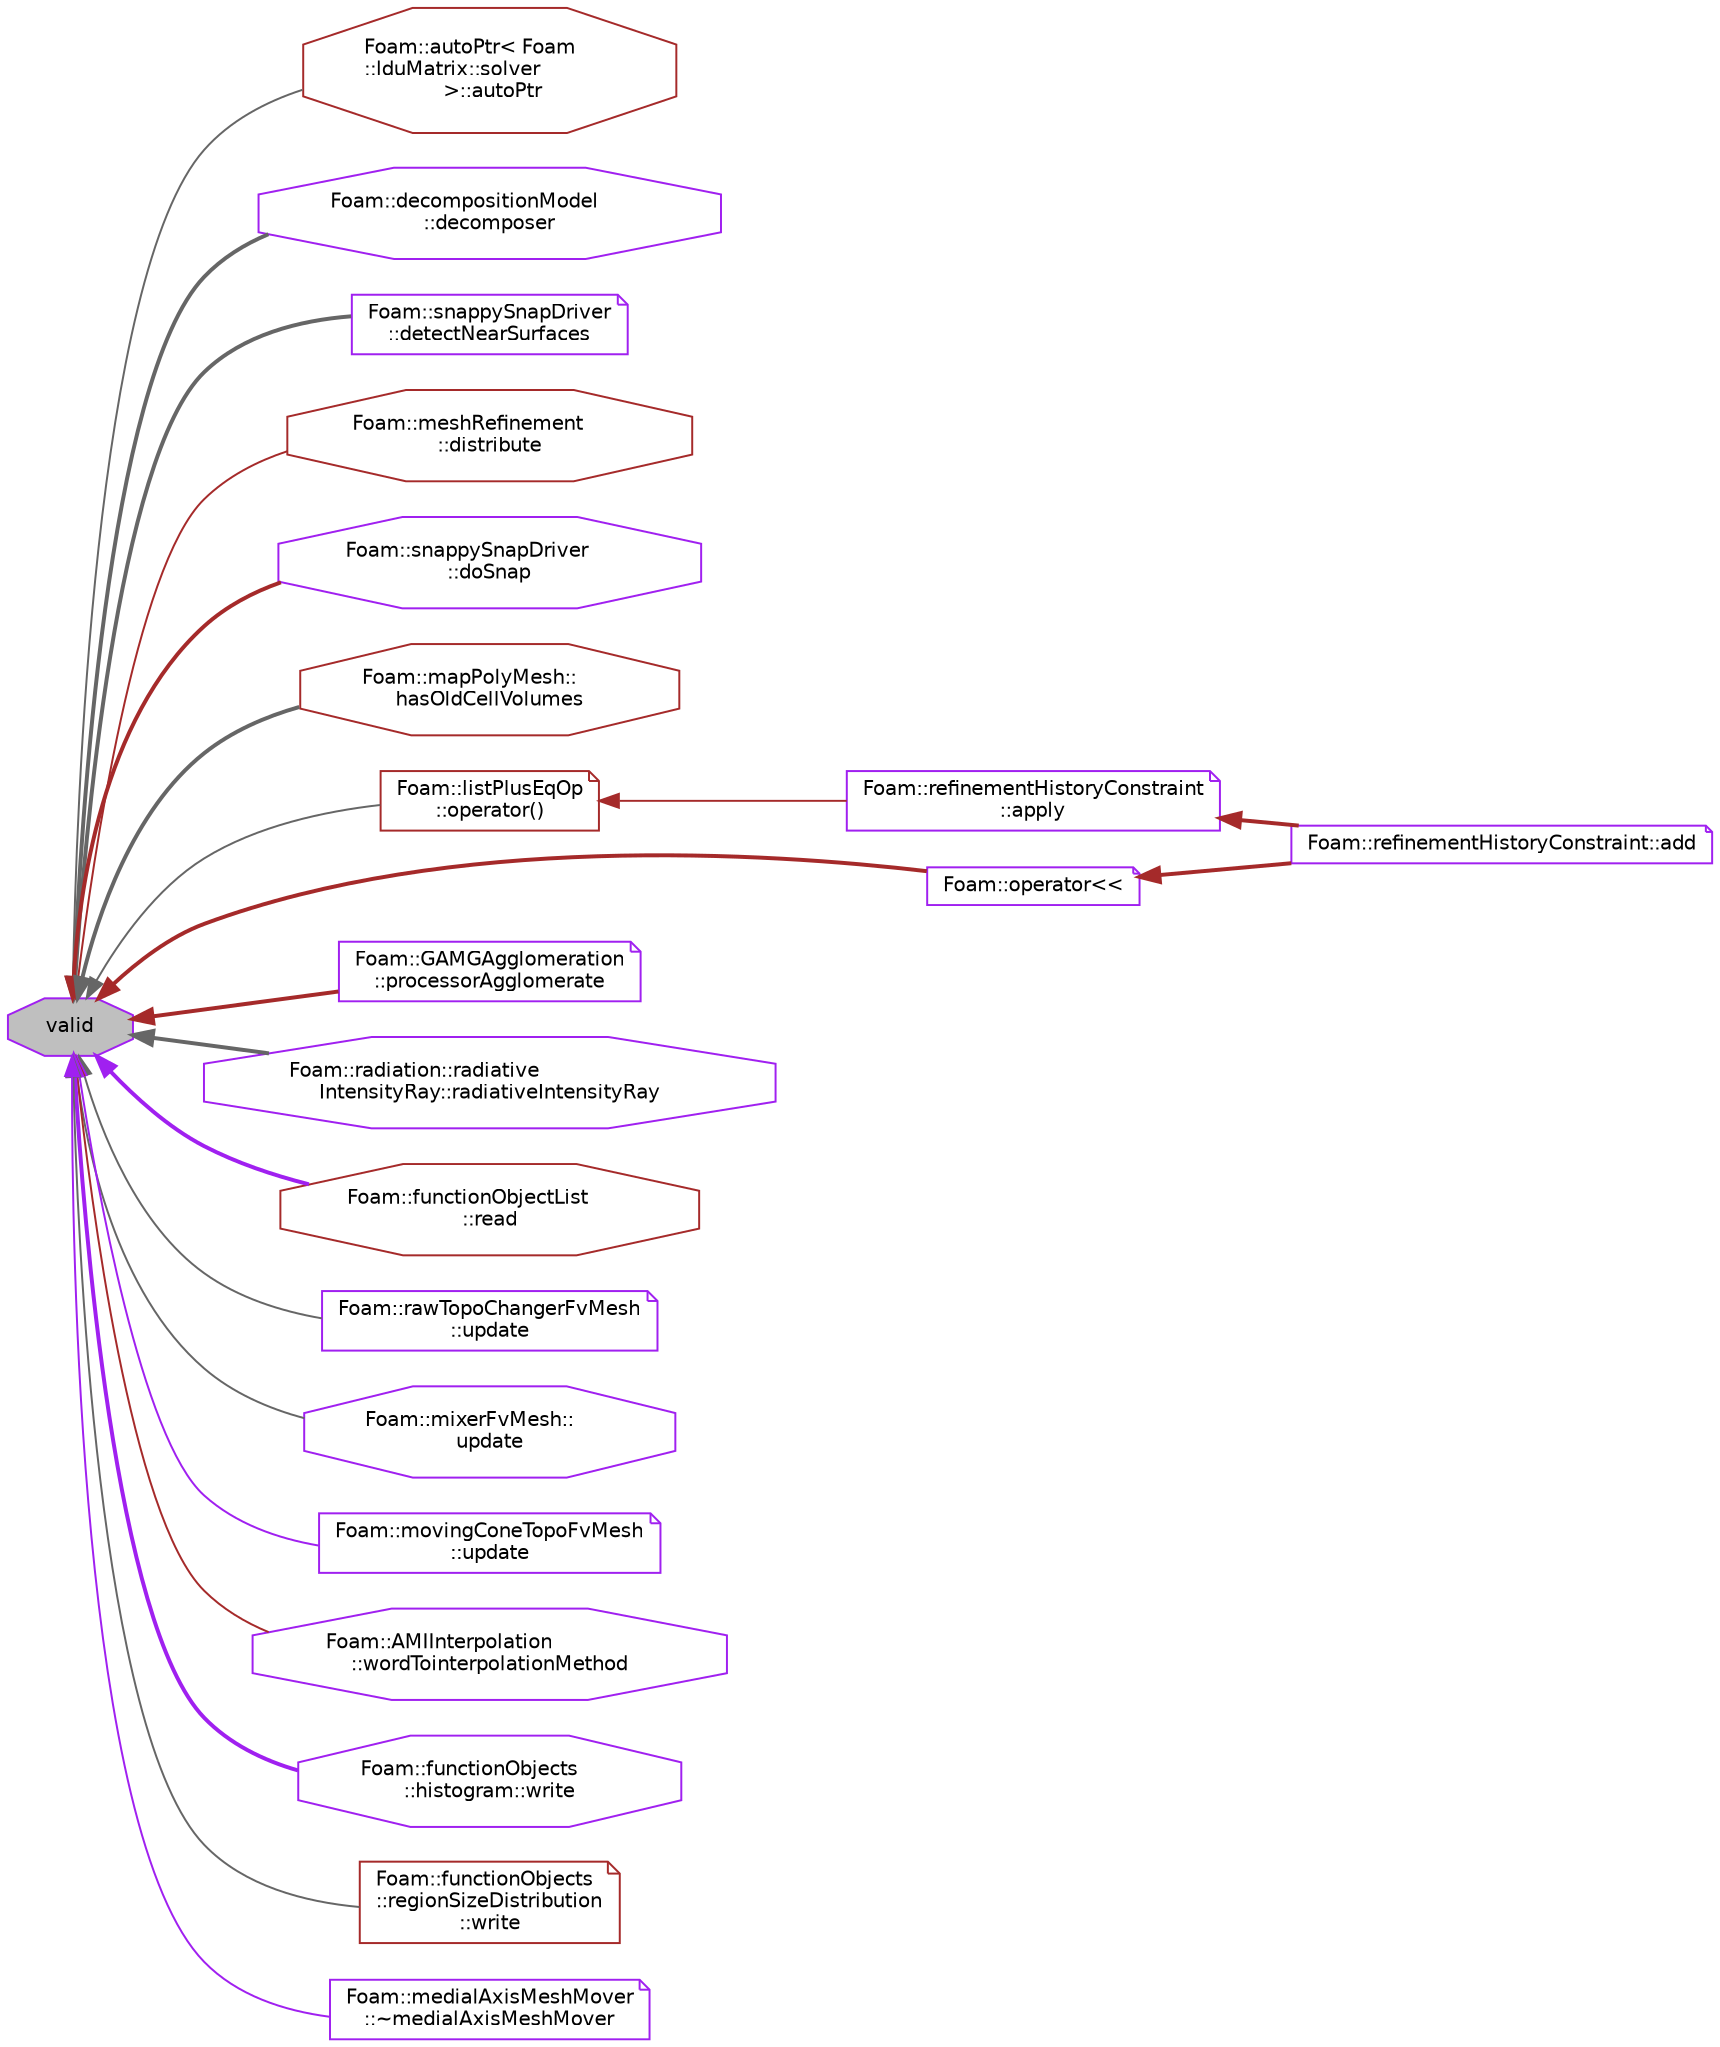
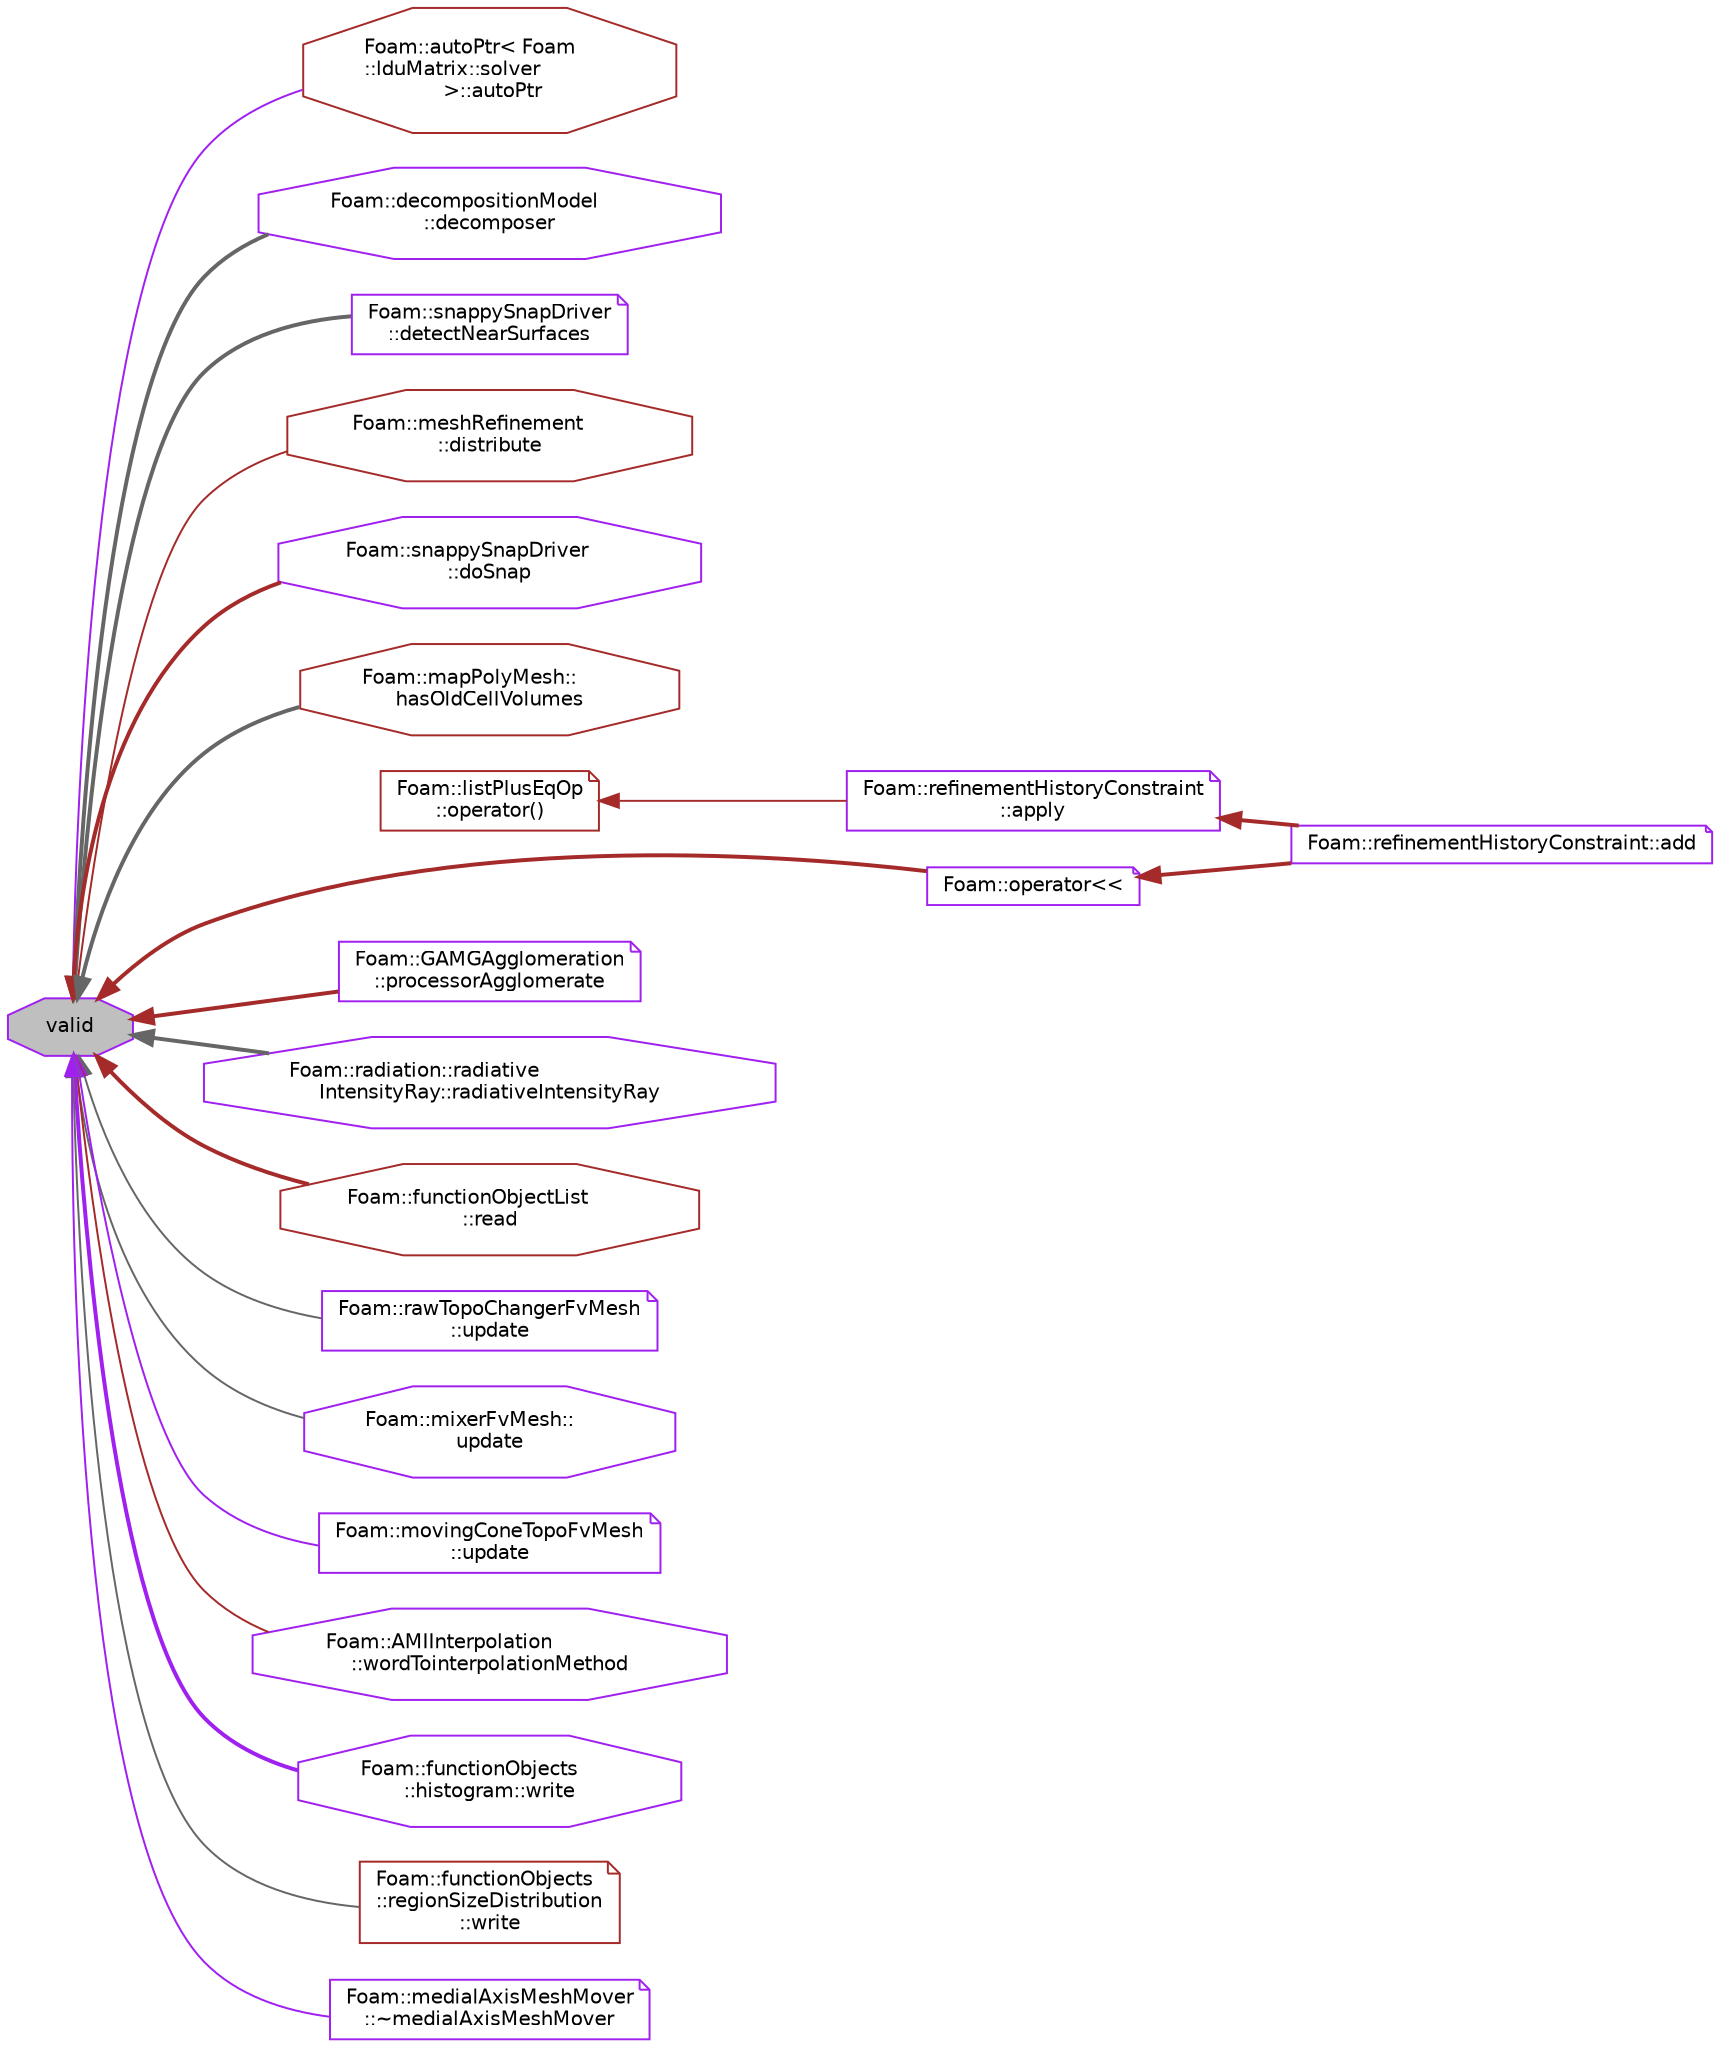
(105, 497) -> (105, 497)
(213, 853) -> none
(200, 1144) -> (200, 1144)
